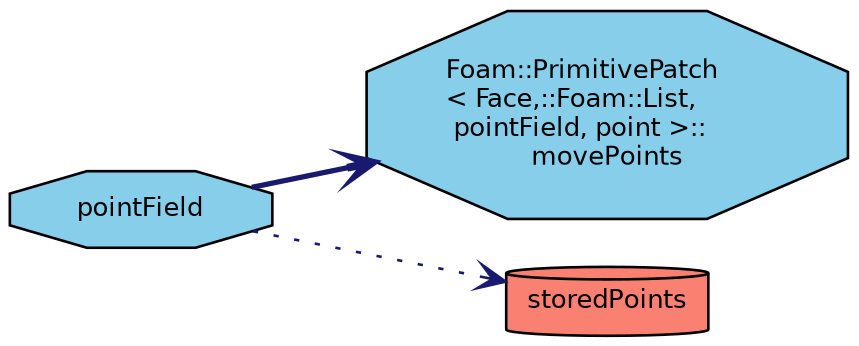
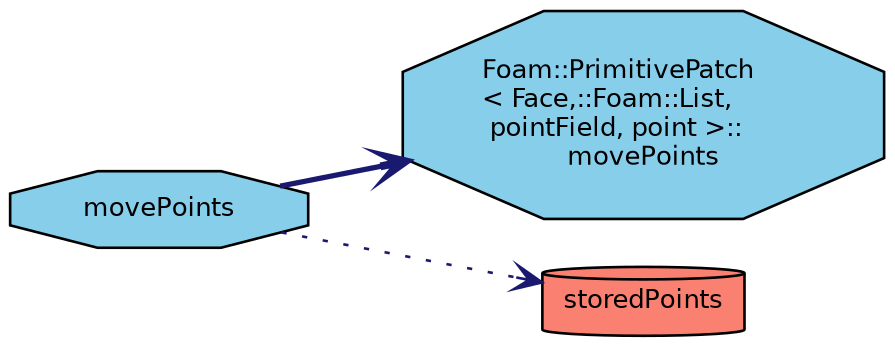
(141, 209) -> (159, 209)
